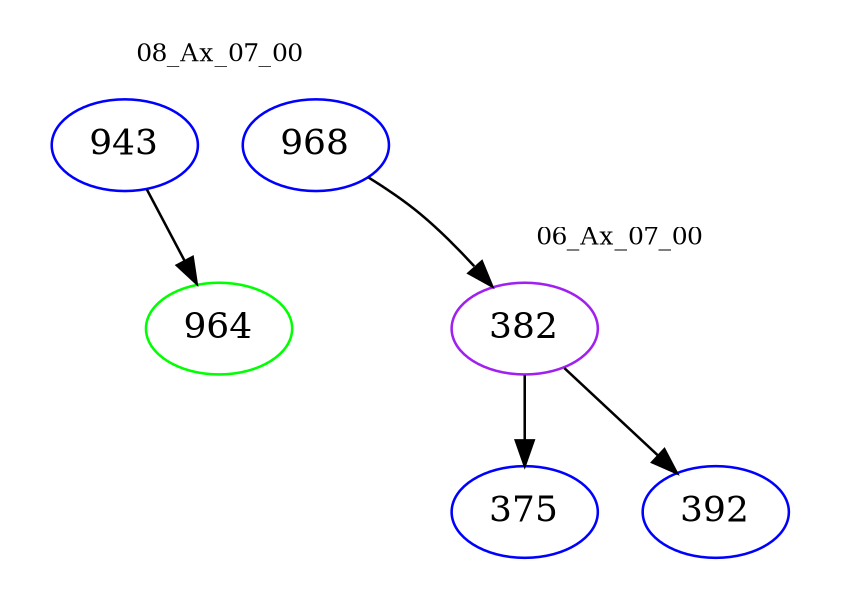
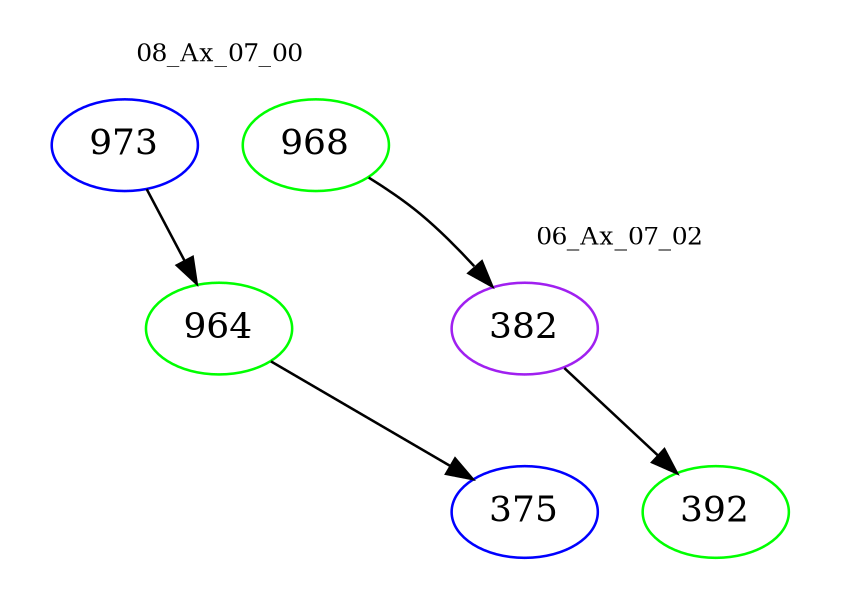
(125, 145) -> (125, 145)
(316, 145) -> (316, 145)
(620, 238) -> (620, 238)
(525, 408) -> (361, 414)
(716, 512) -> (716, 512)
